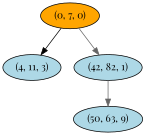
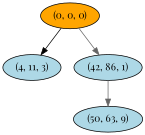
(70, 16) -> (70, 16)
(108, 67) -> (108, 67)
